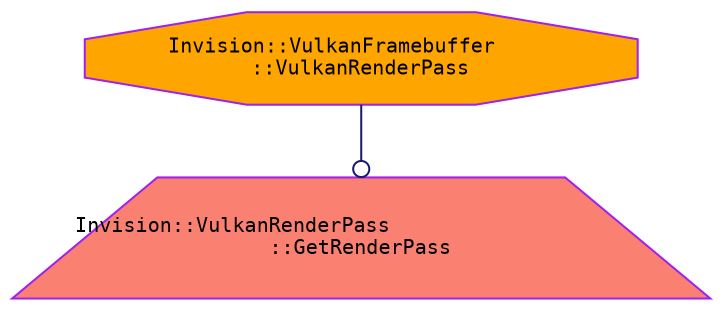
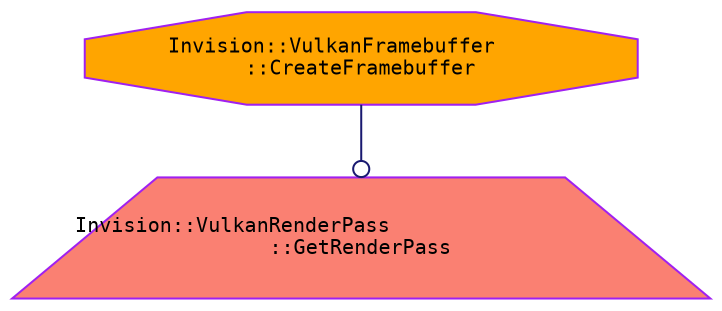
(361, 58) -> (361, 58)
